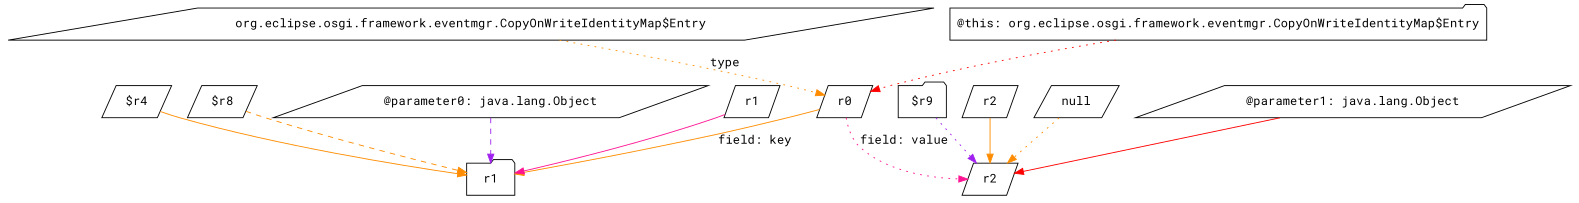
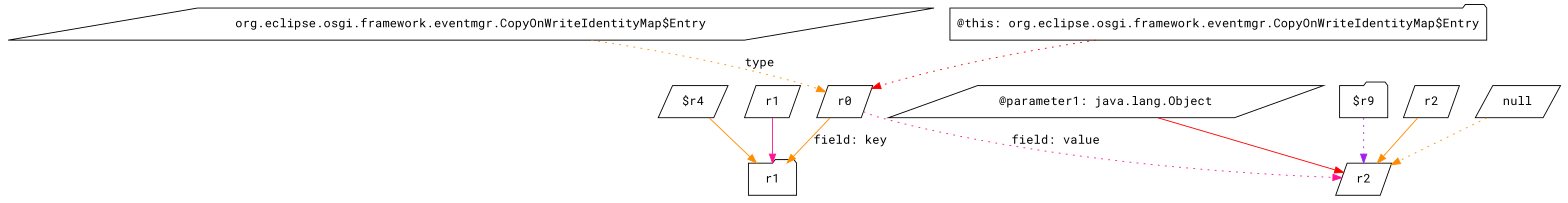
(222, 102) -> none
(491, 102) -> none
